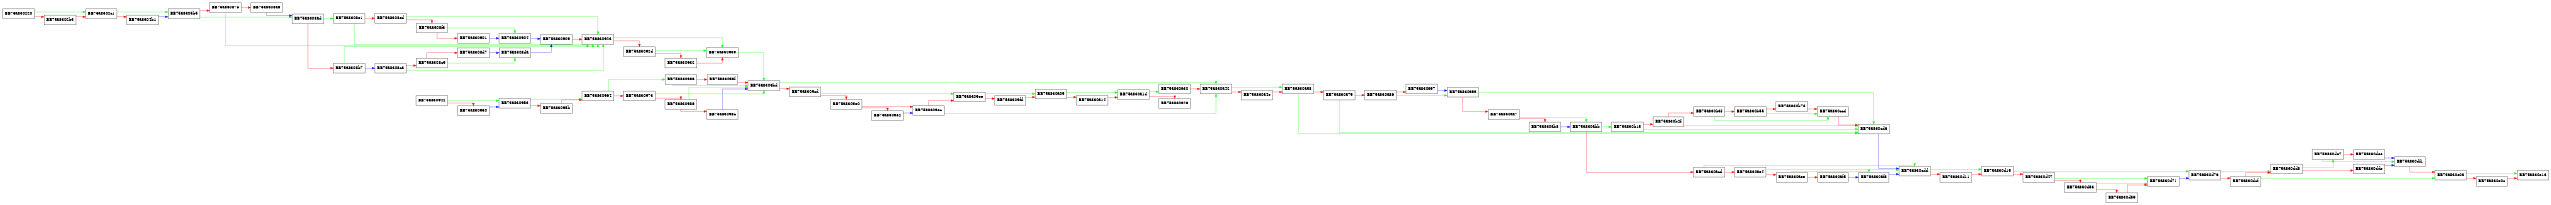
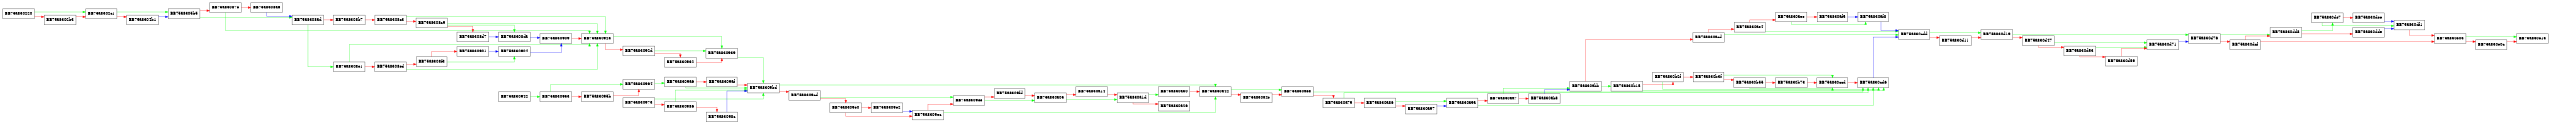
(463, 46) -> (526, 24)
(369, 68) -> (369, 20)
(617, 96) -> none
(473, 111) -> none
(2347, 178) -> (2346, 42)
